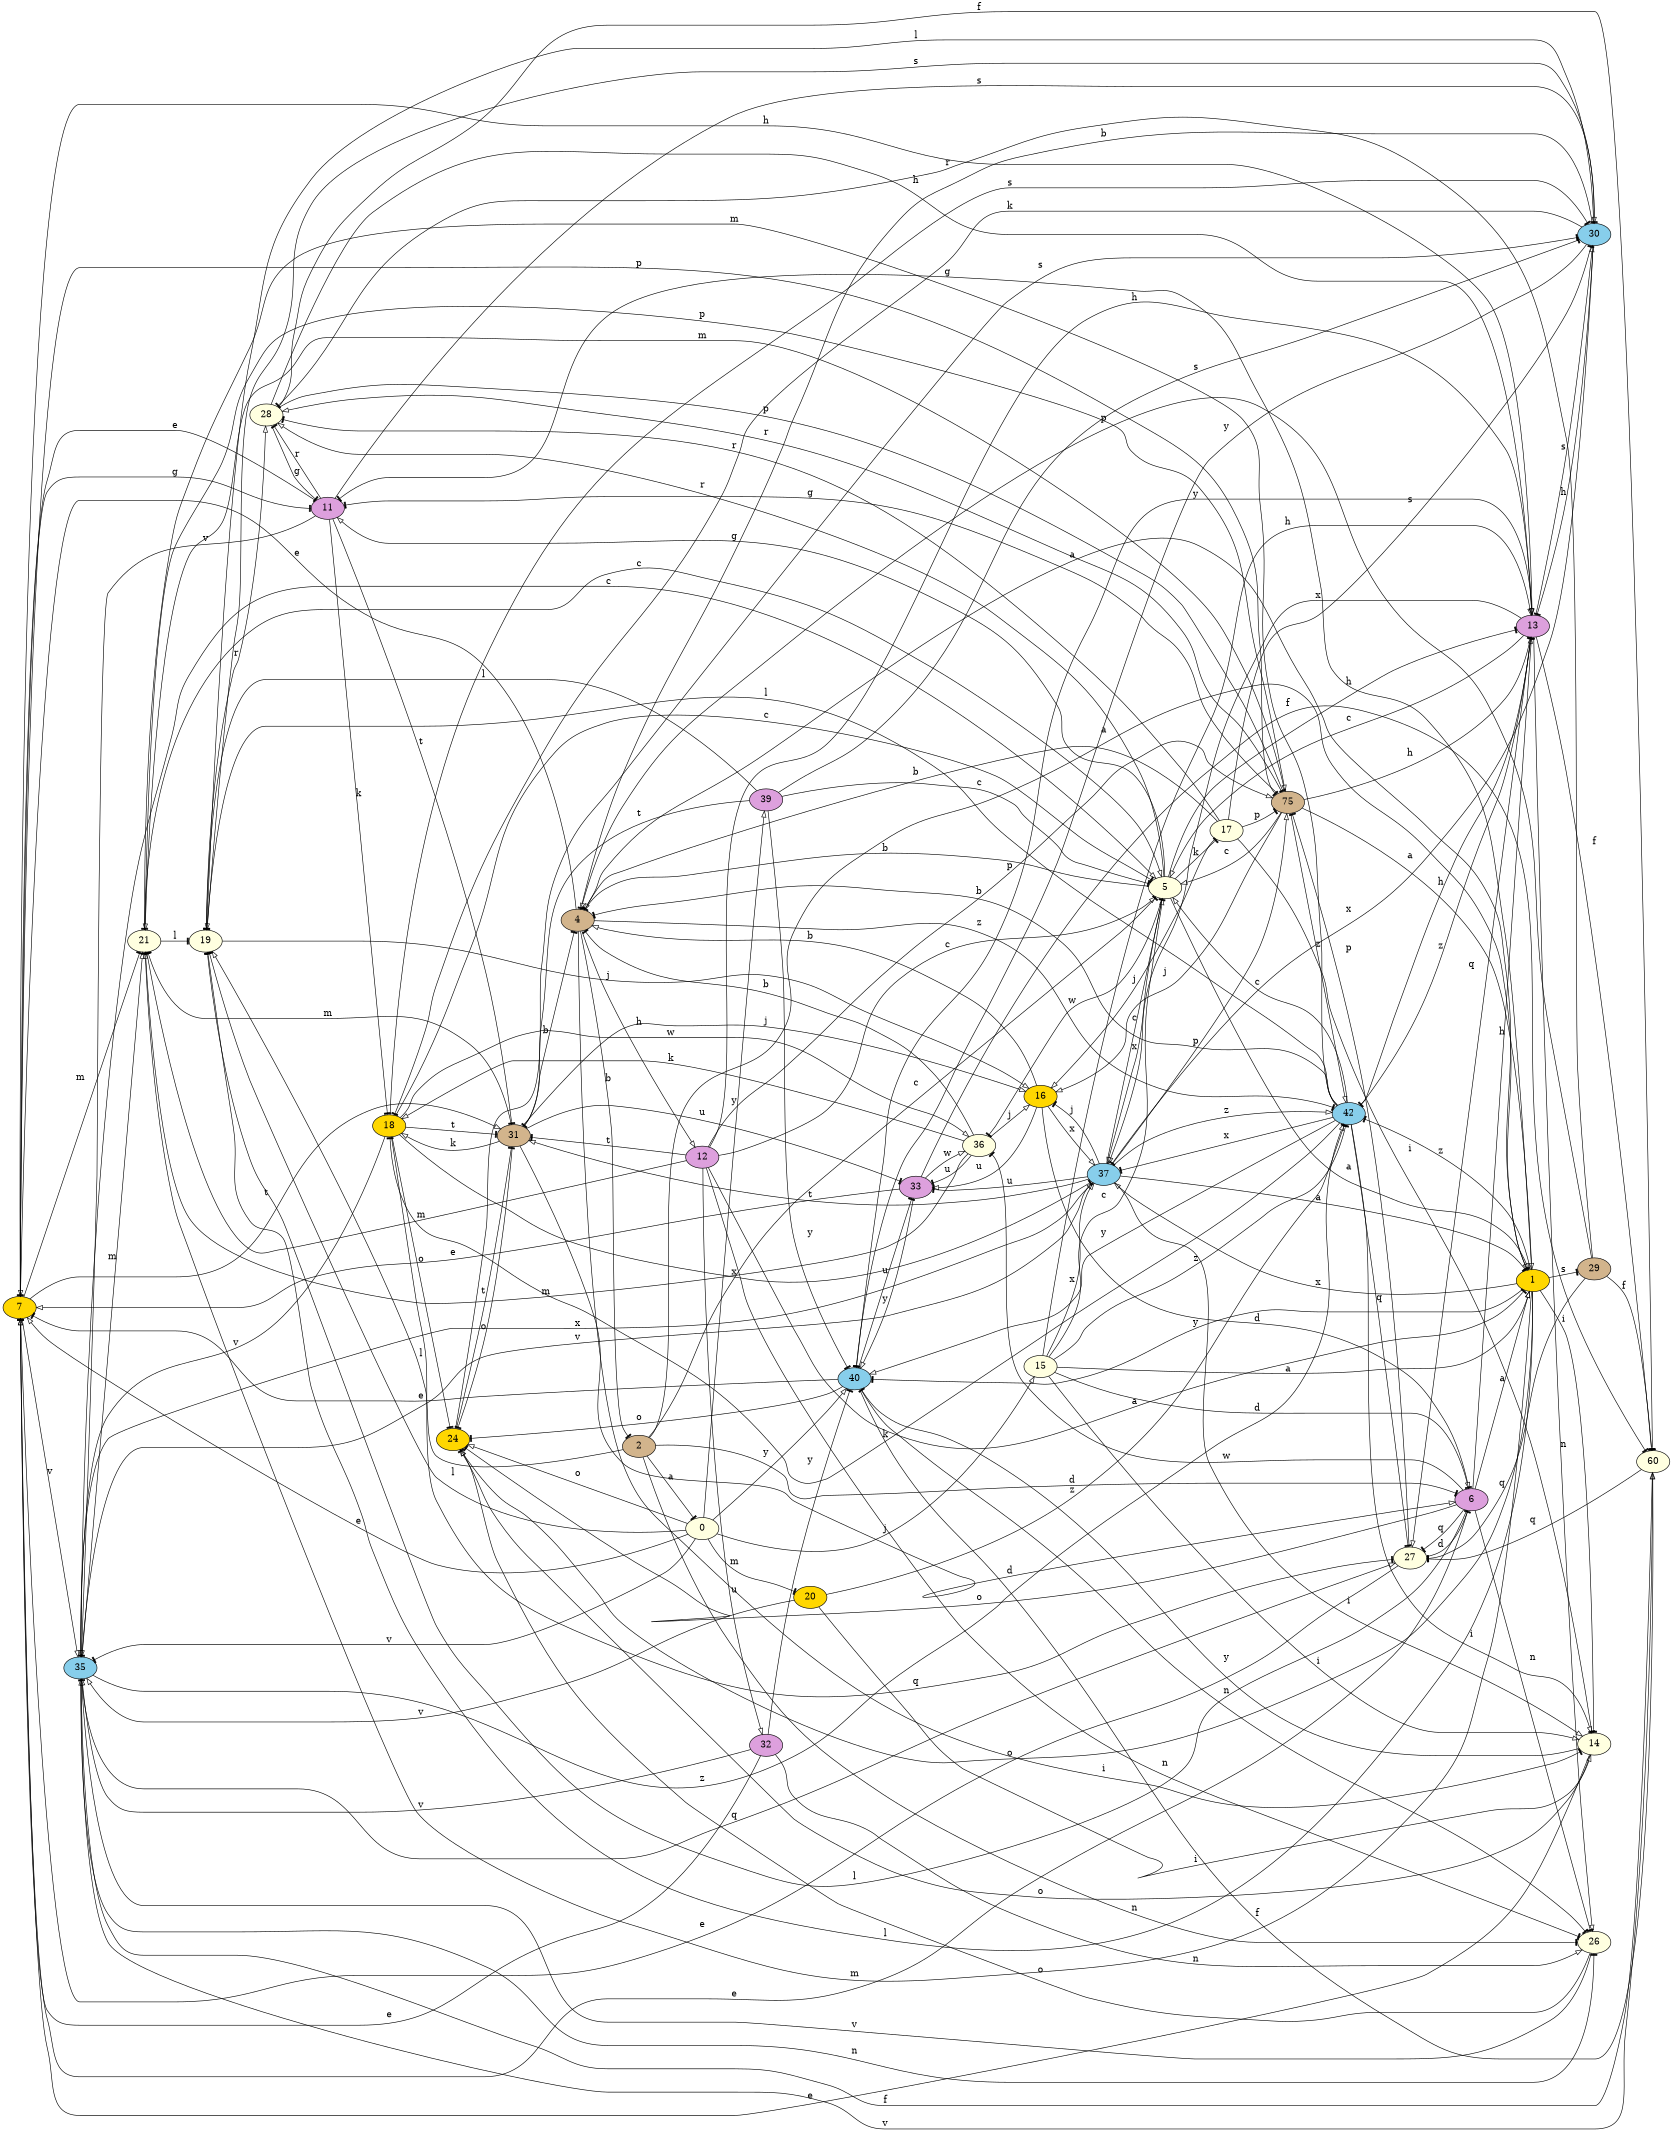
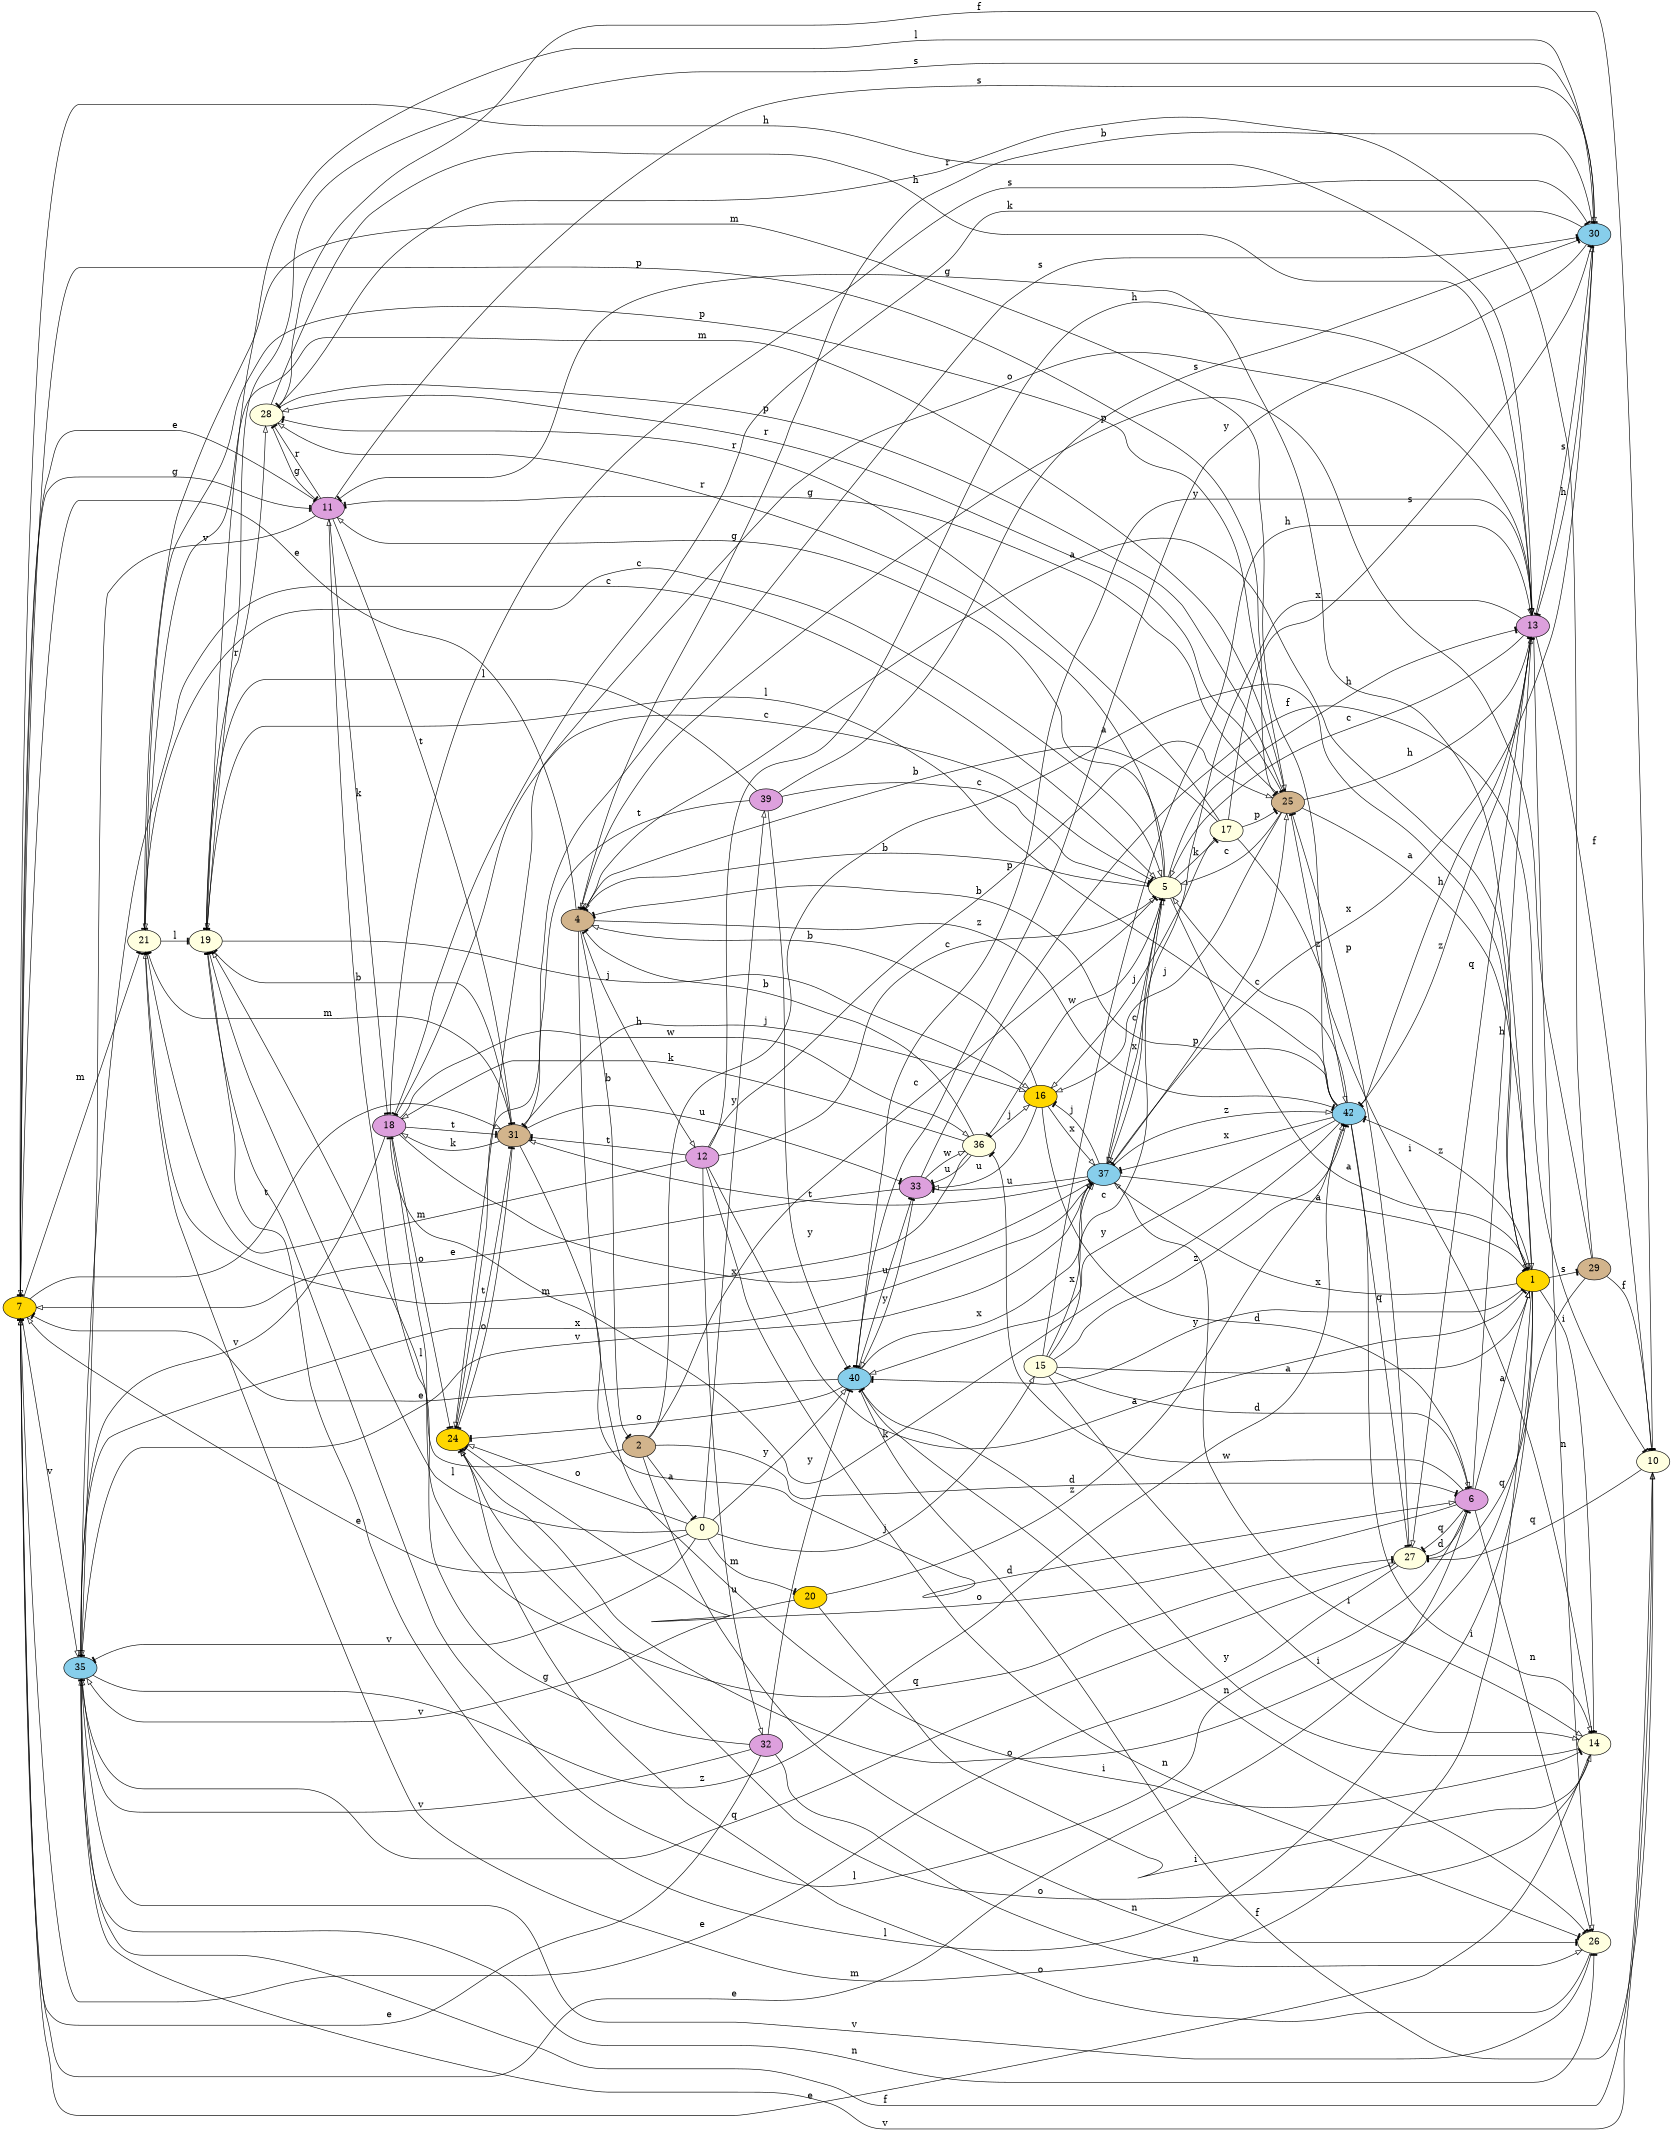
none -> (714, 571)
(1288, 802) -> (1288, 802)
(549, 1036) -> (409, 983)
(389, 1126) -> (389, 1126)
none -> (385, 1237)
none -> (1001, 1316)
(111, 1325) -> none
(1653, 1462) -> (1653, 1462)
